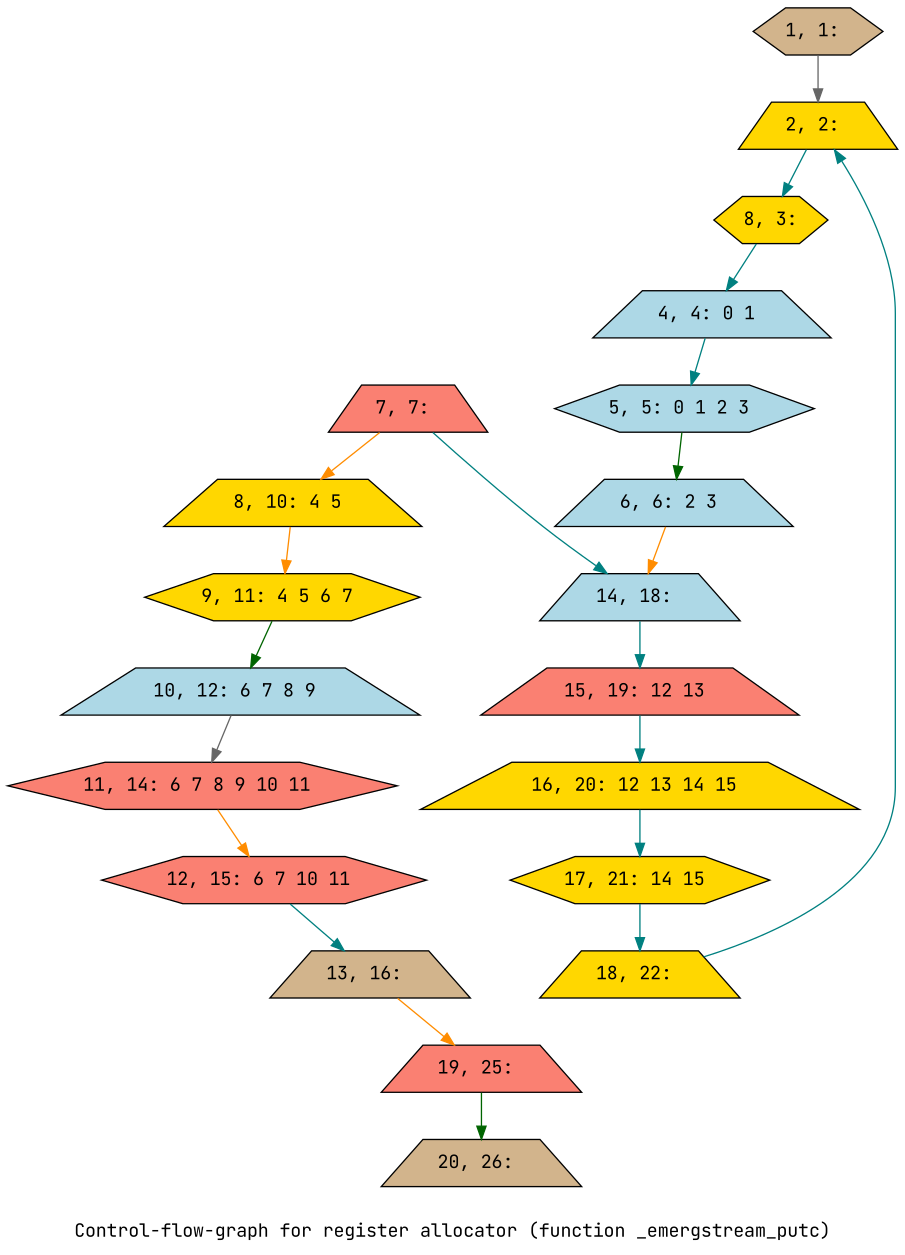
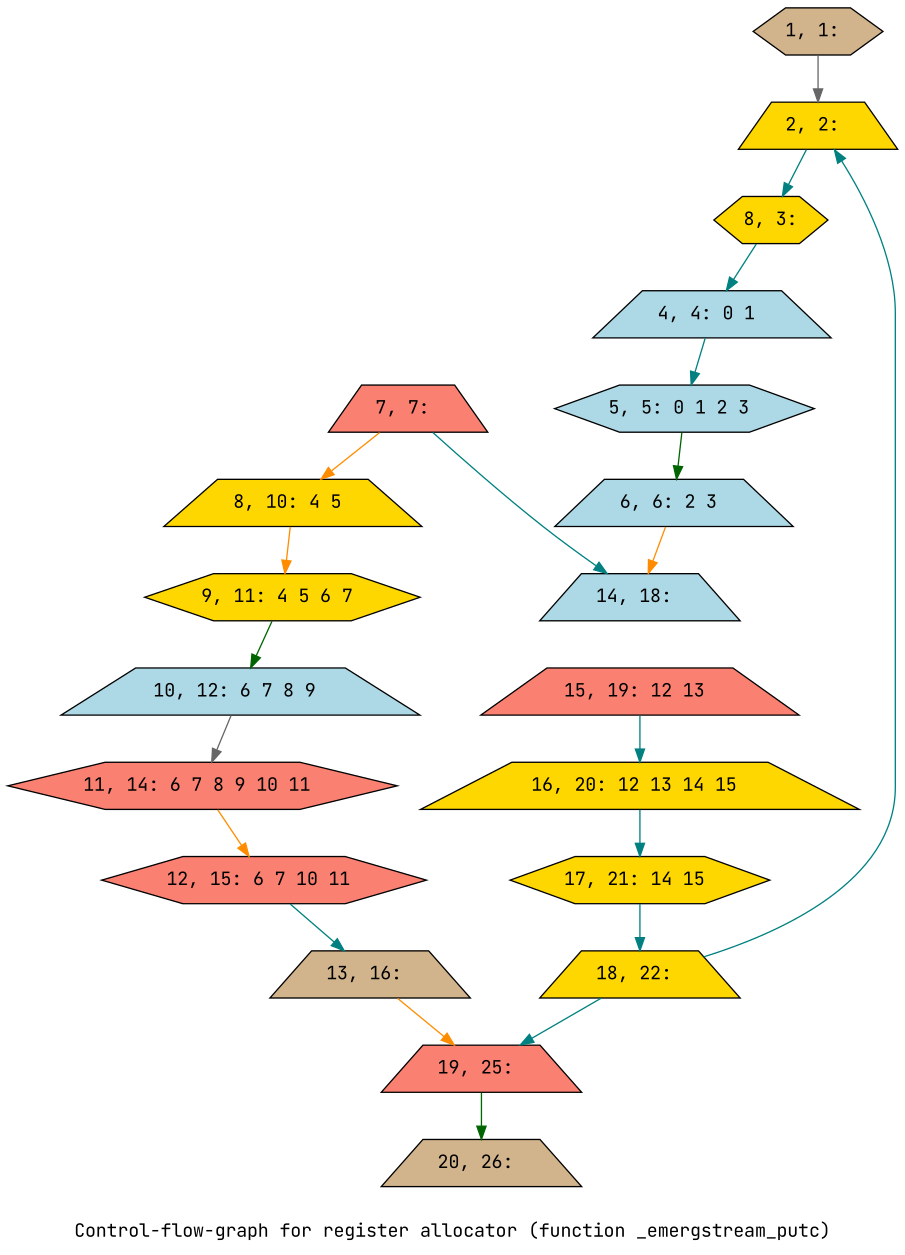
(640, 638) -> none
none -> (566, 1018)
